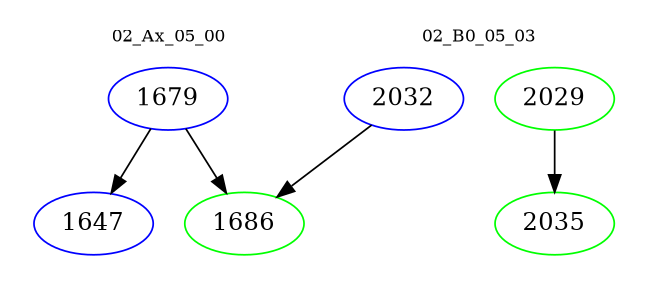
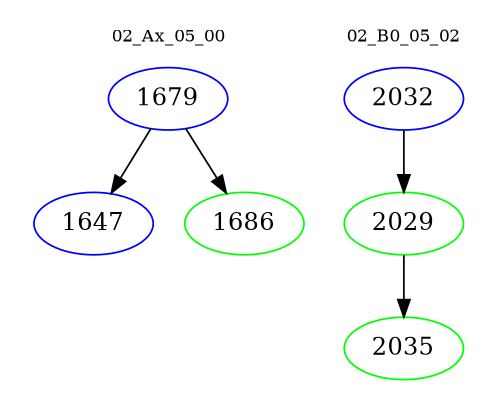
(479, 37) -> (404, 37)
(342, 148) -> (404, 153)
